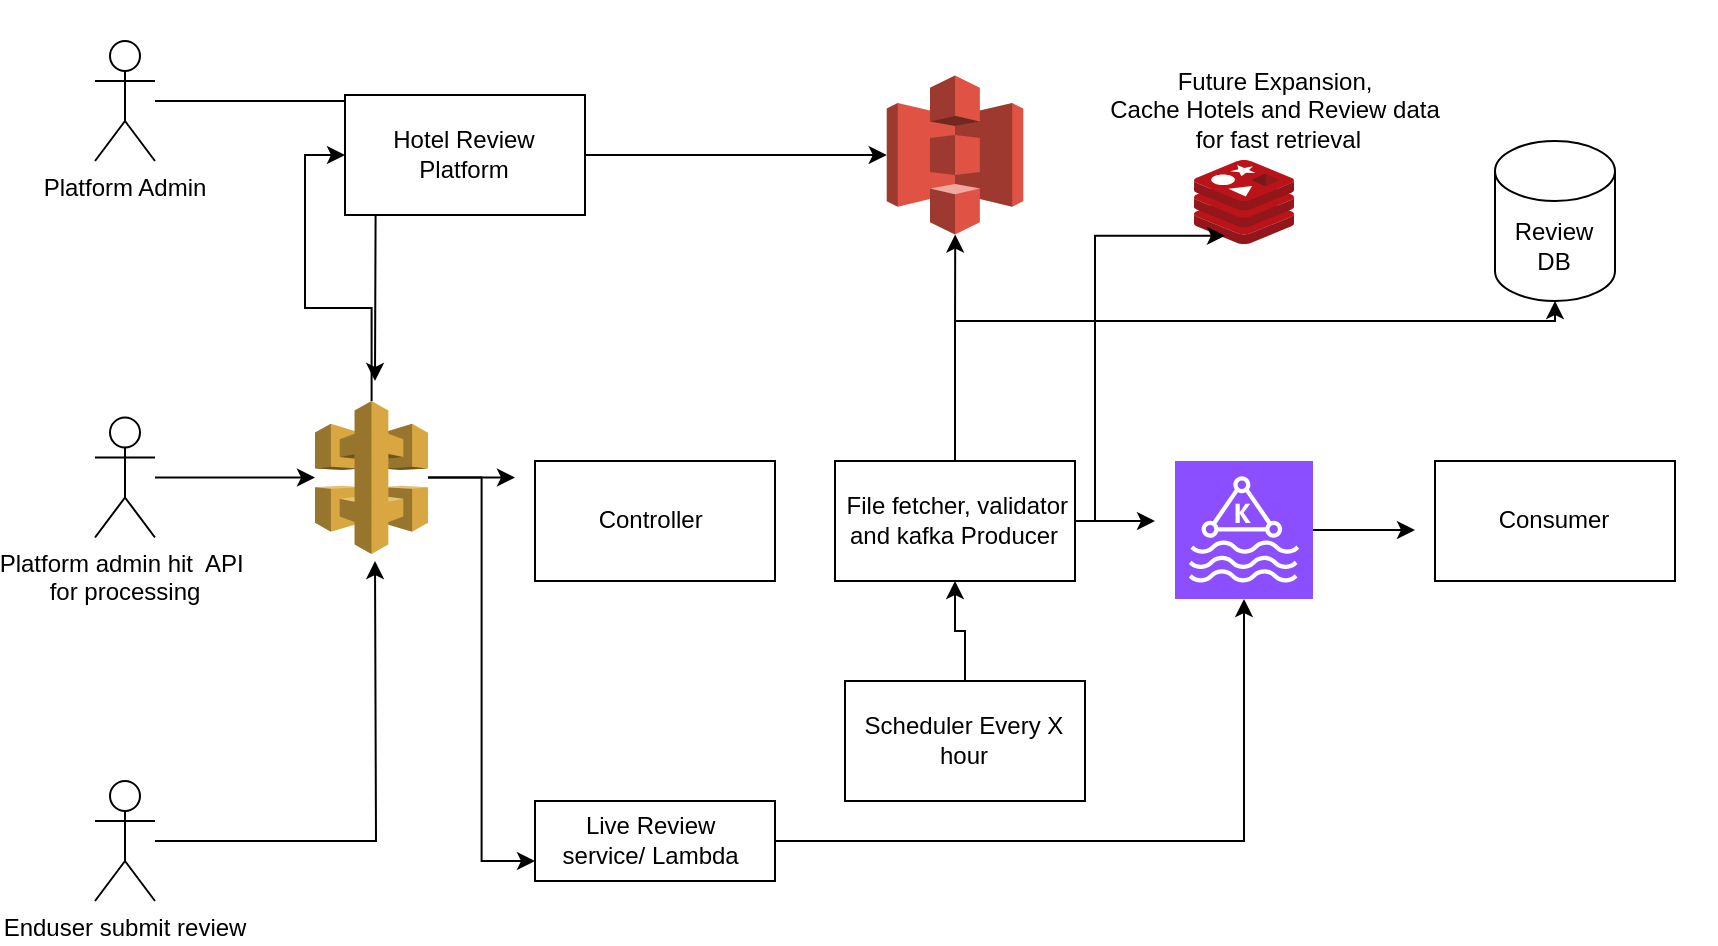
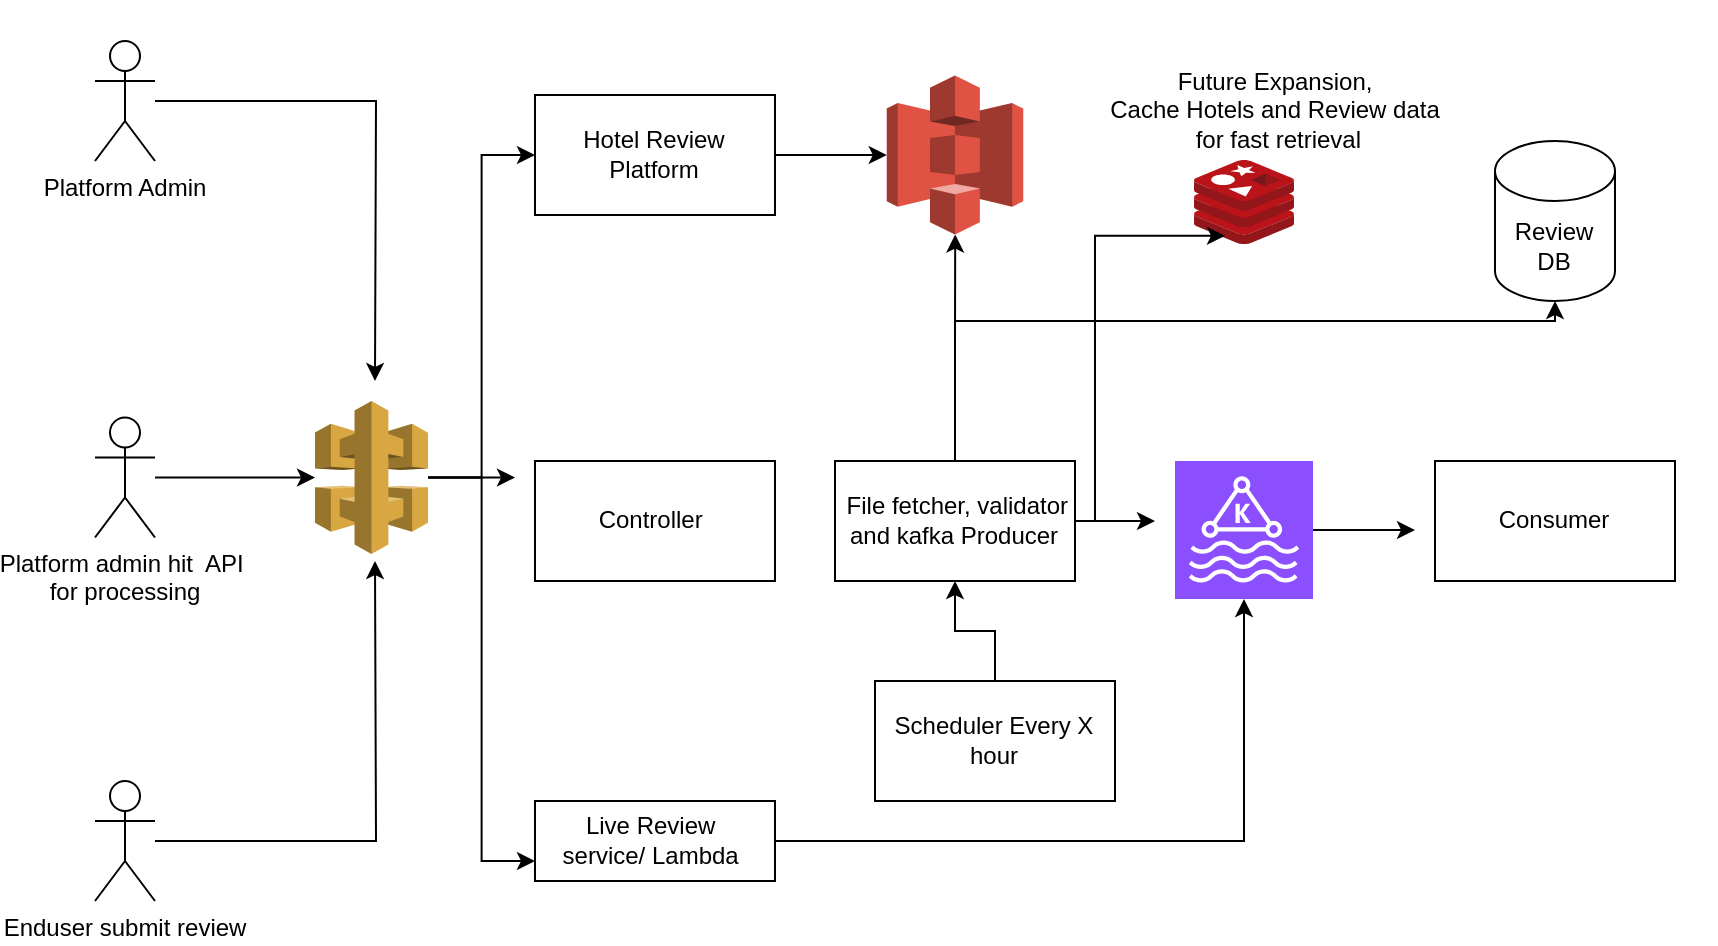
(465, 155) -> (655, 155)
(965, 741) -> (995, 741)
